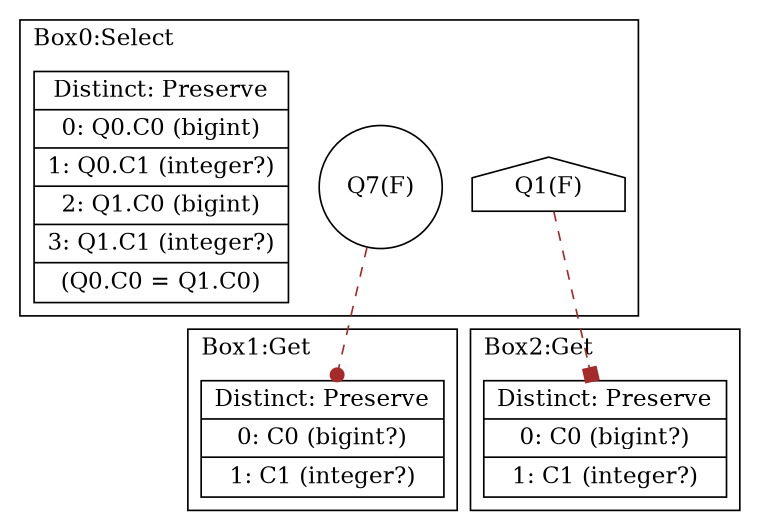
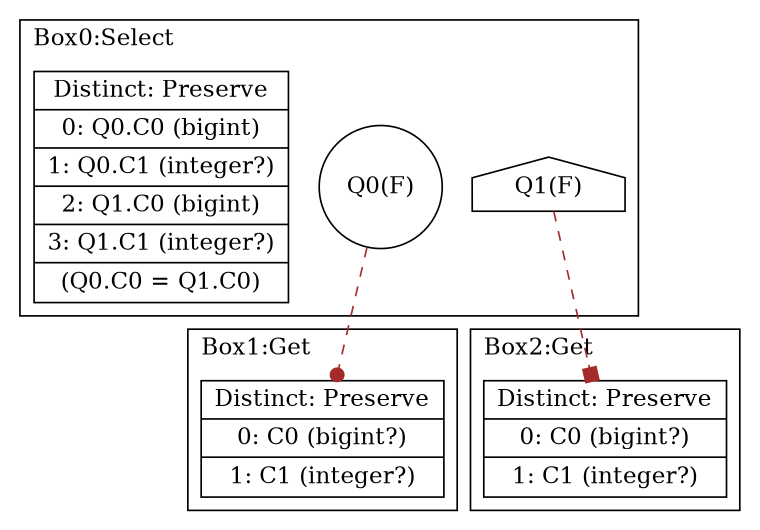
(381, 187) -> (381, 187)
